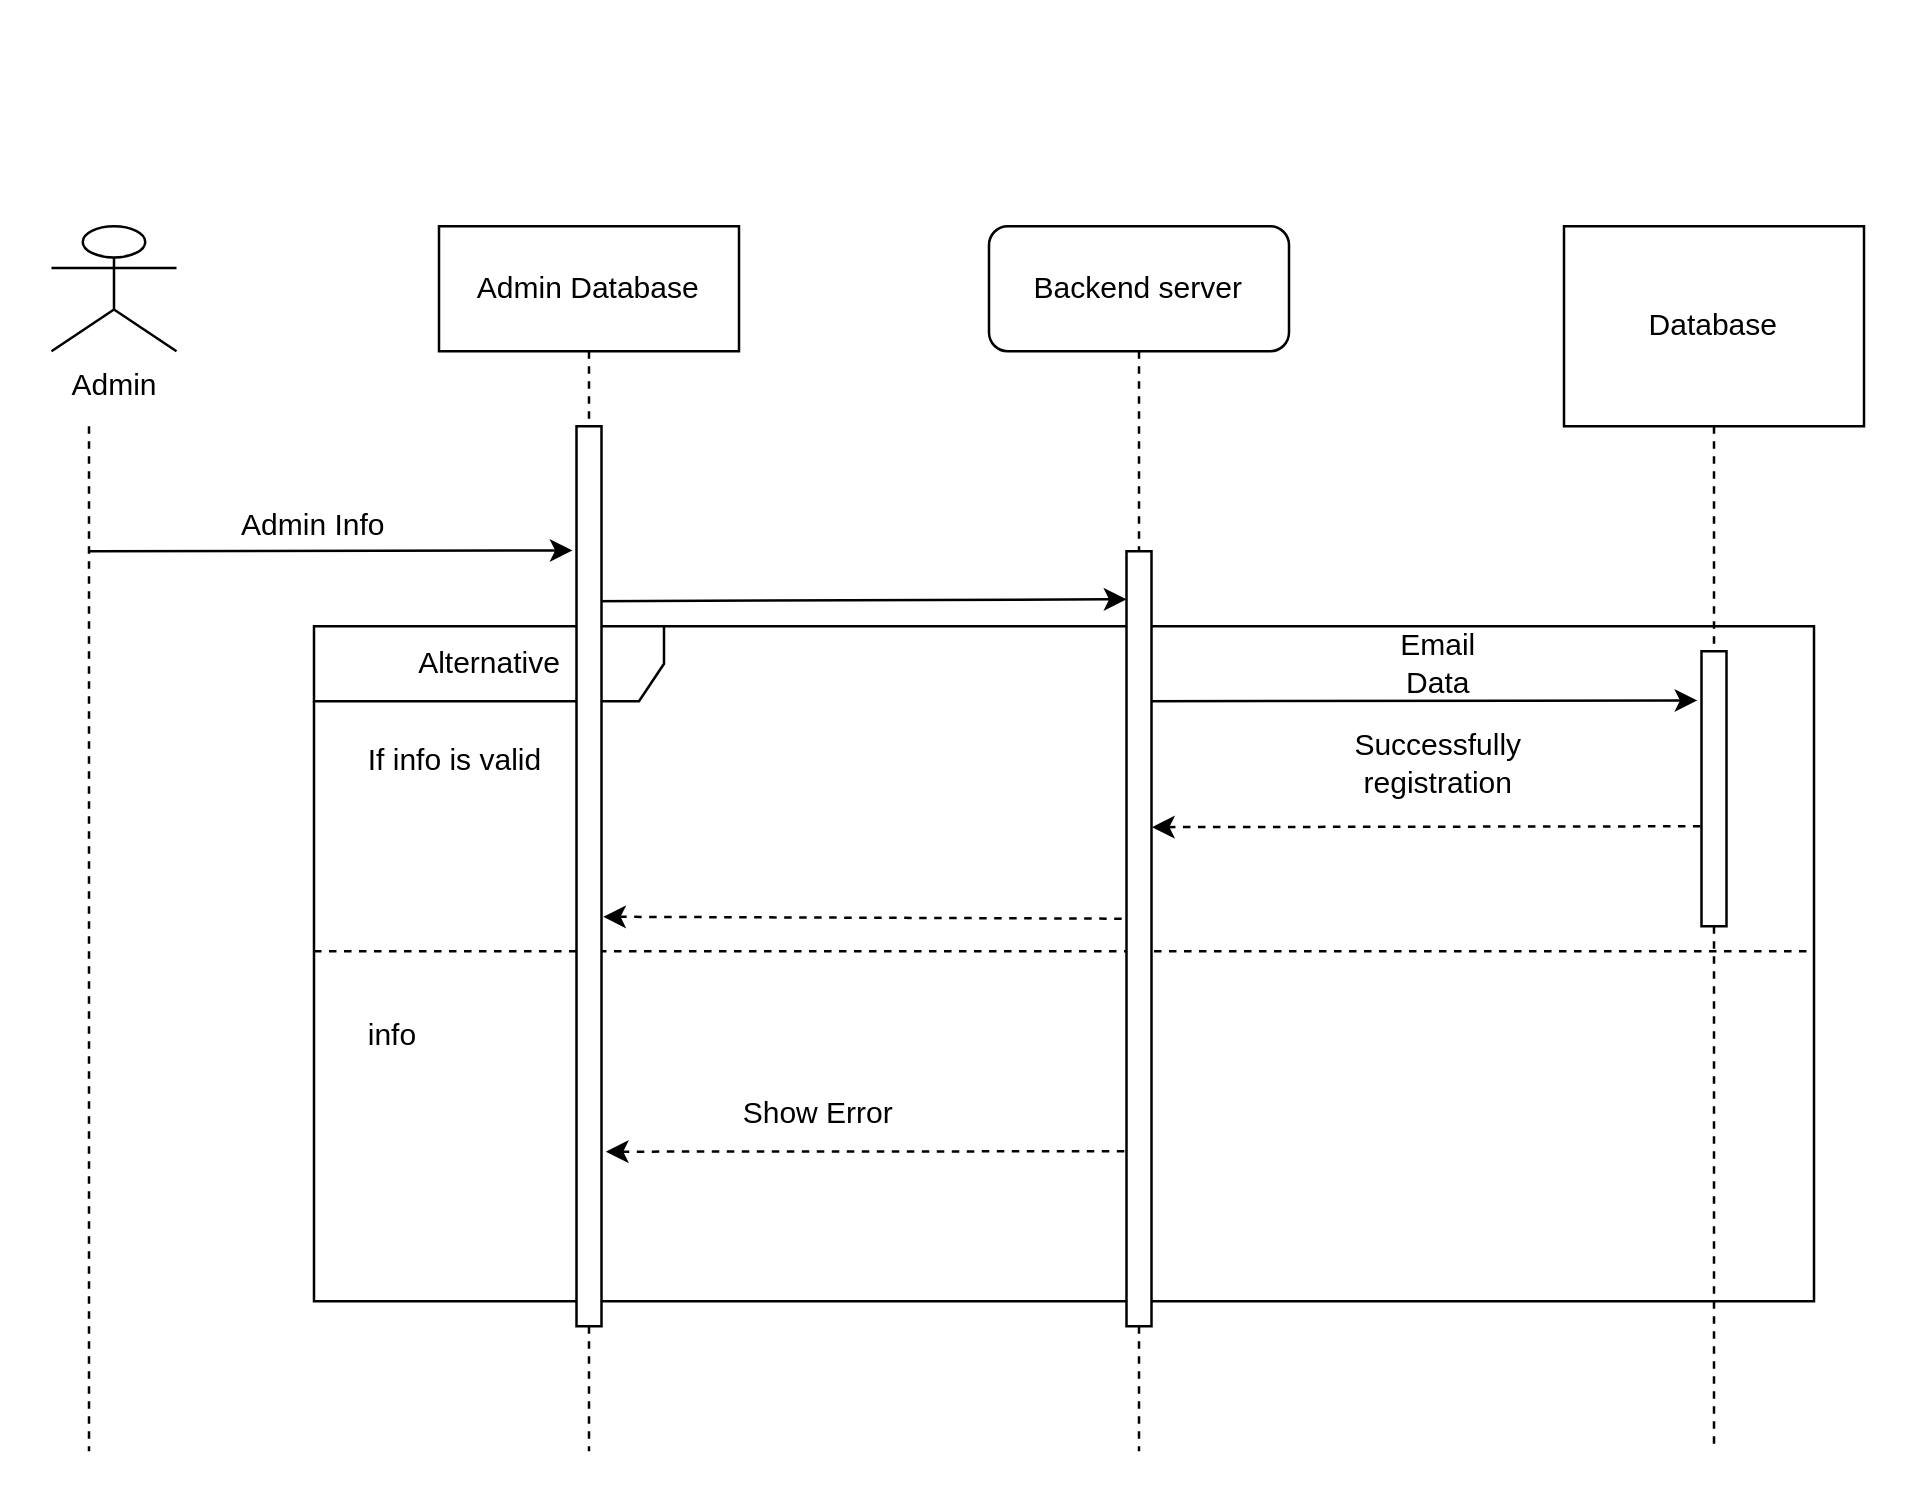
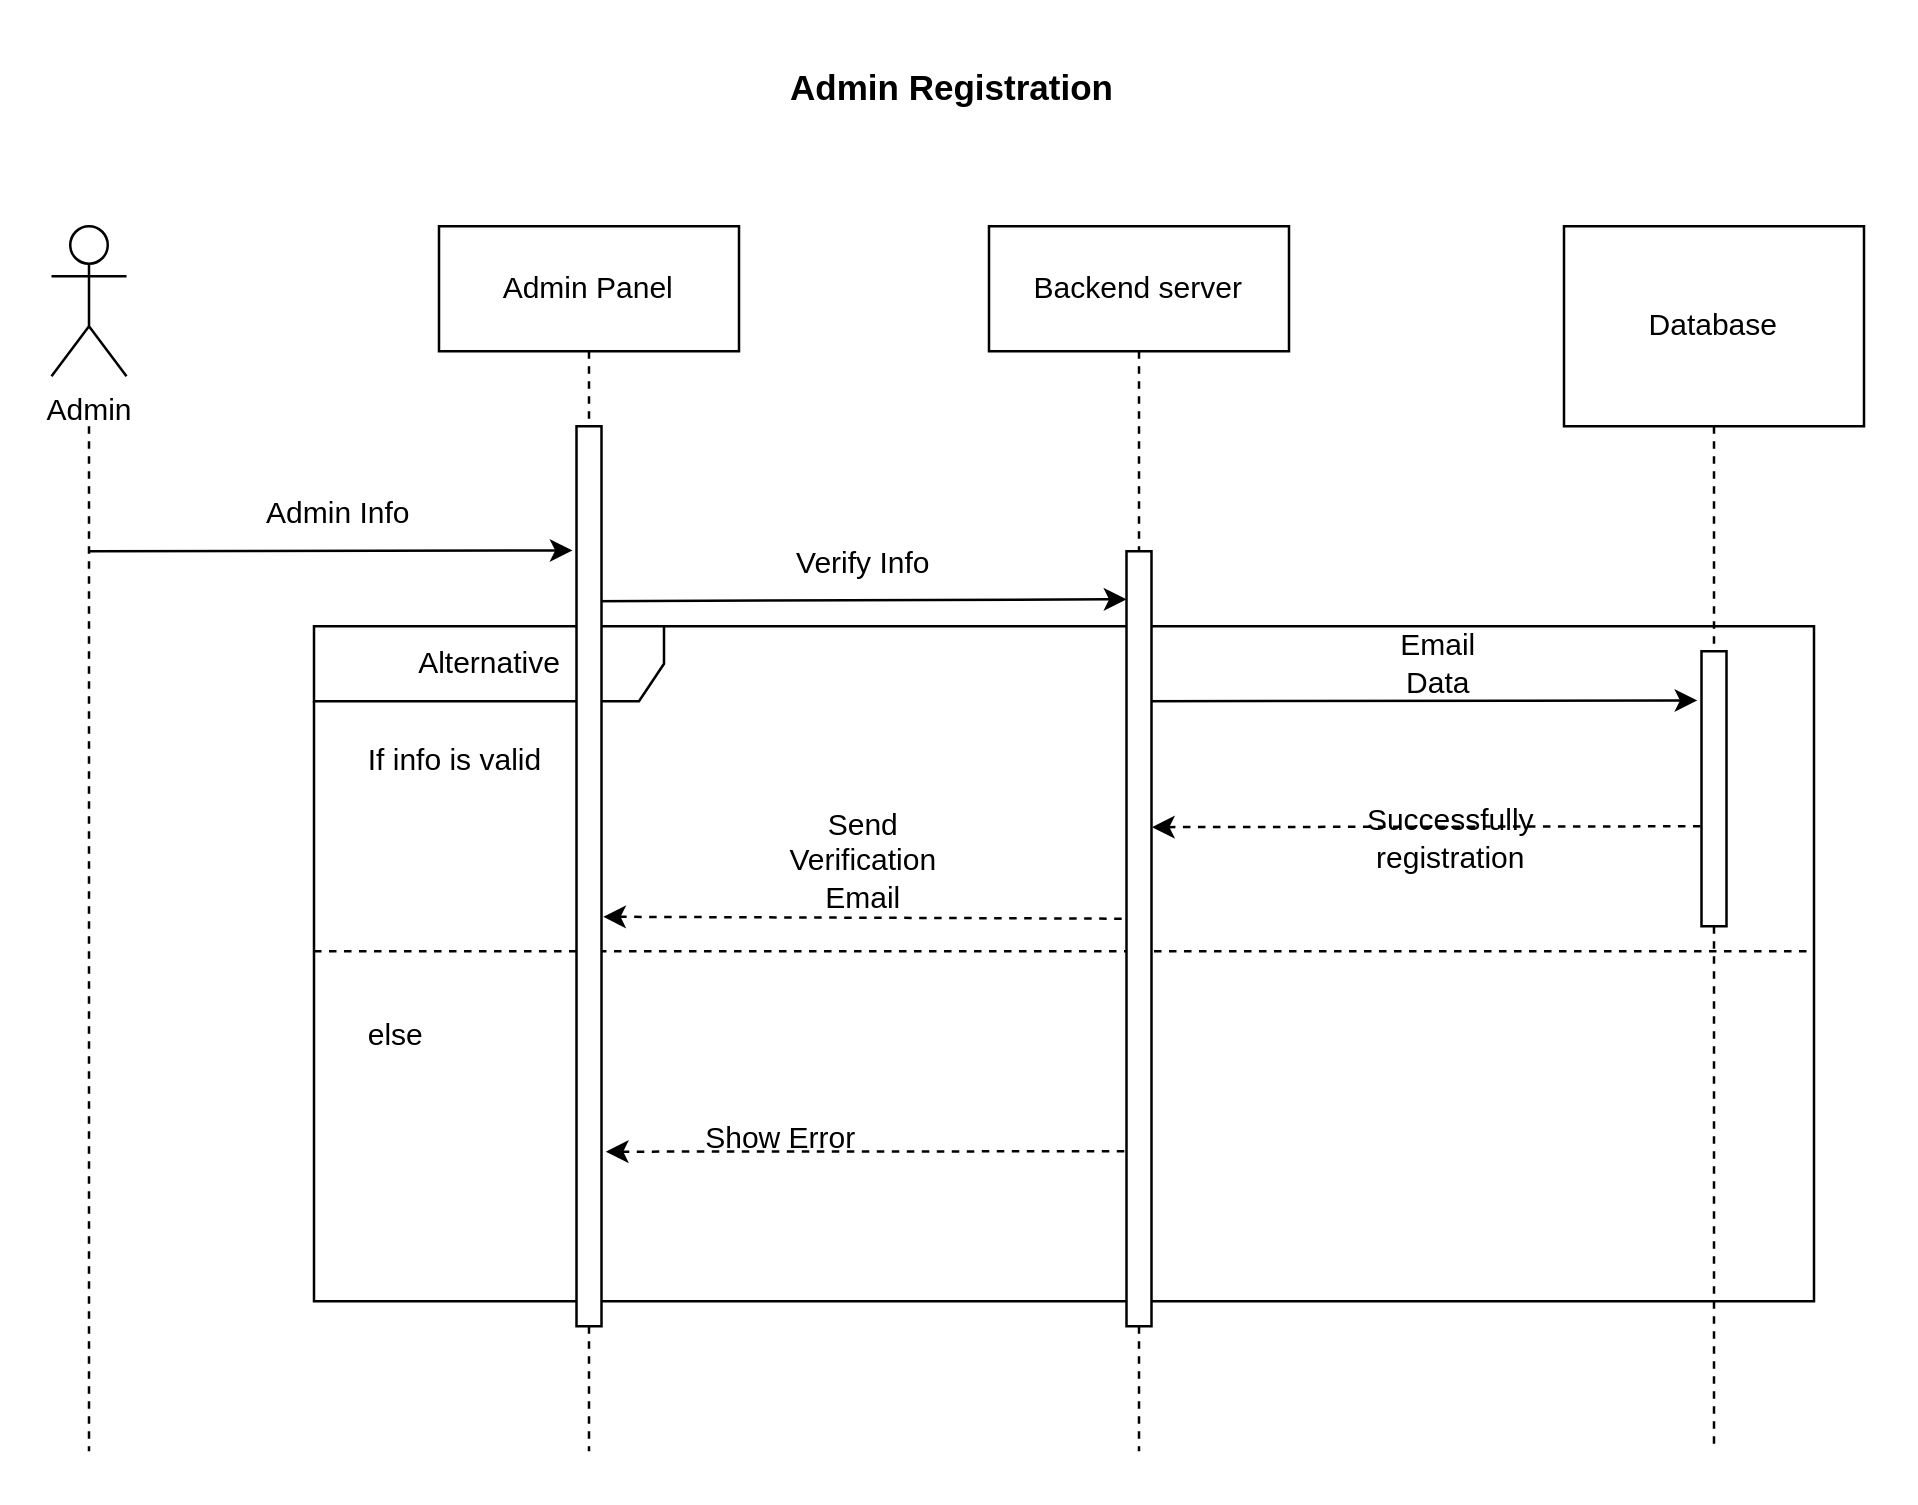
none -> (953, 89)
(114, 289) -> (89, 301)
(589, 289) -> (589, 289)
(1139, 289) -> (1139, 289)
(314, 526) -> (339, 514)
none -> (864, 564)
(1439, 764) -> (1451, 839)
none -> (864, 861)
(397, 1035) -> (397, 1035)
(820, 1114) -> (782, 1139)
